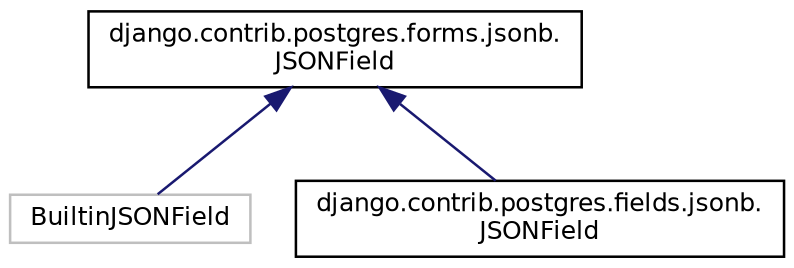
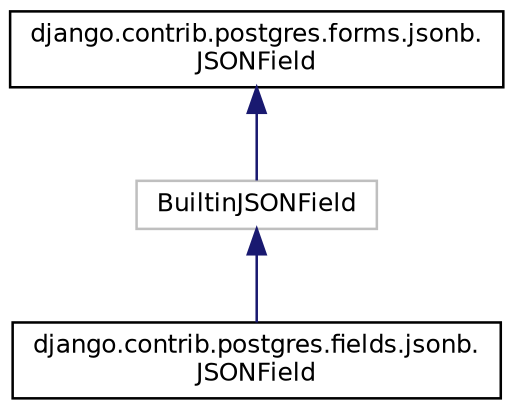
(448, 142) -> (257, 289)
